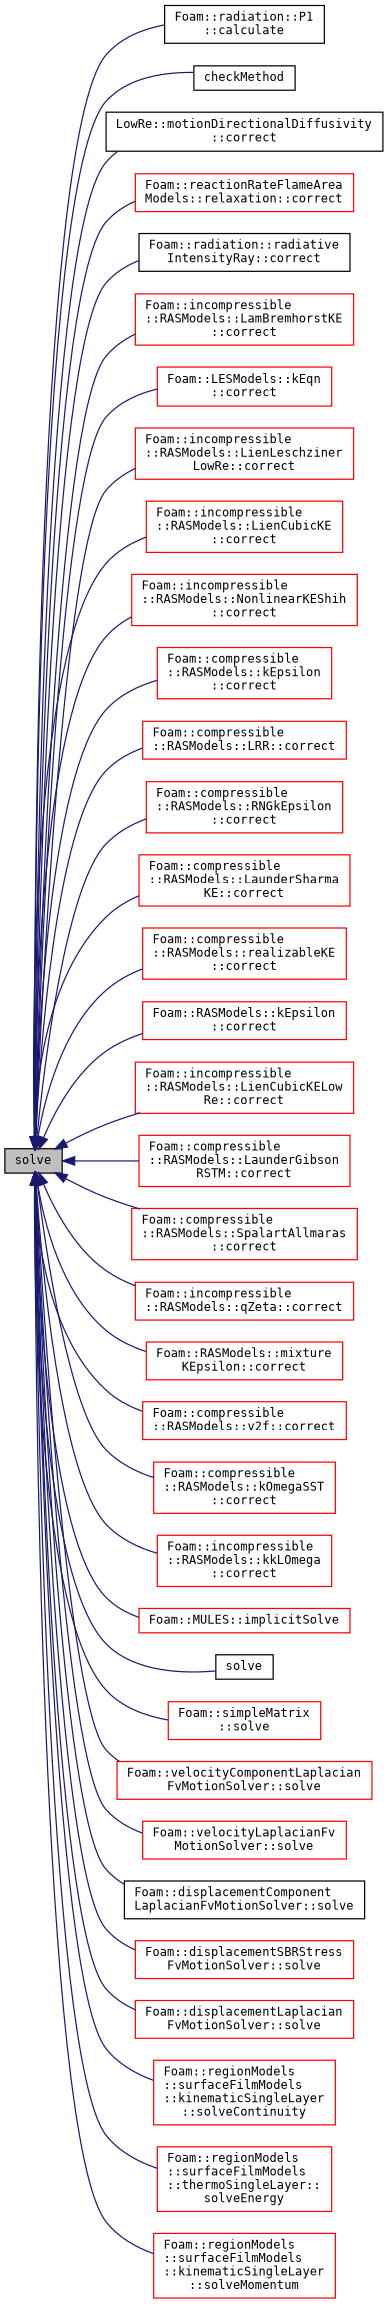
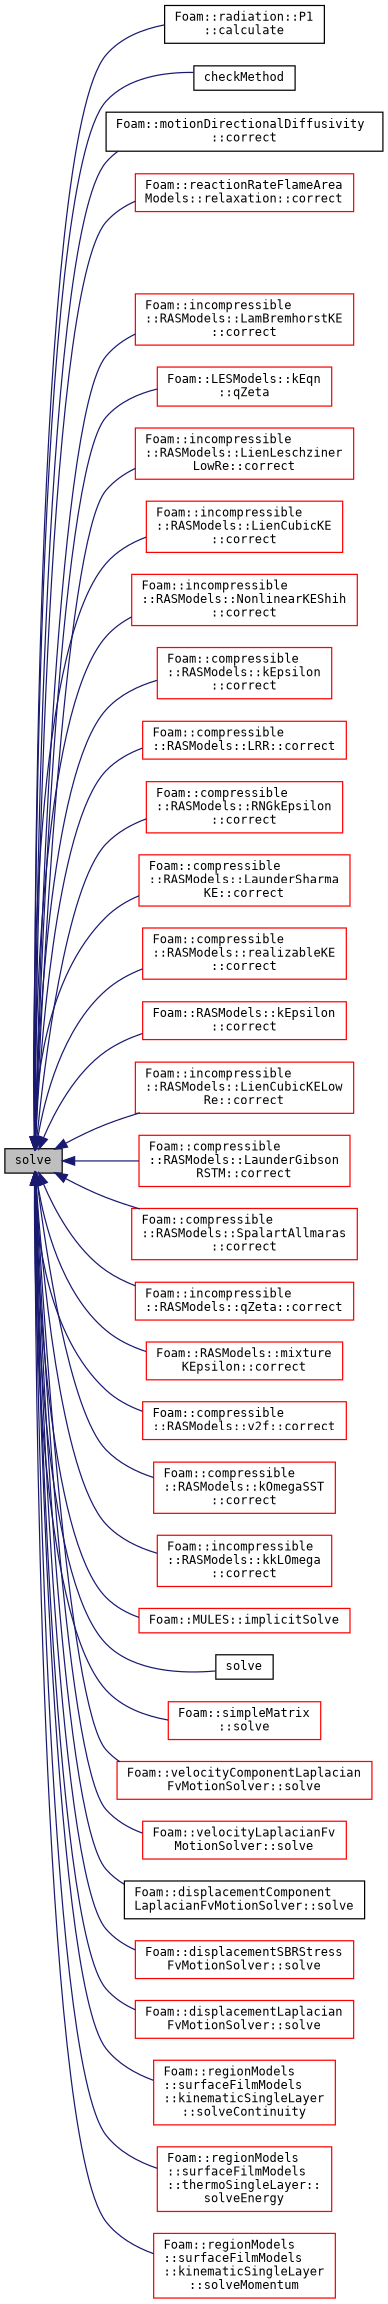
(244, 132) -> (244, 132)
(244, 252) -> none
(244, 387) -> (244, 387)
